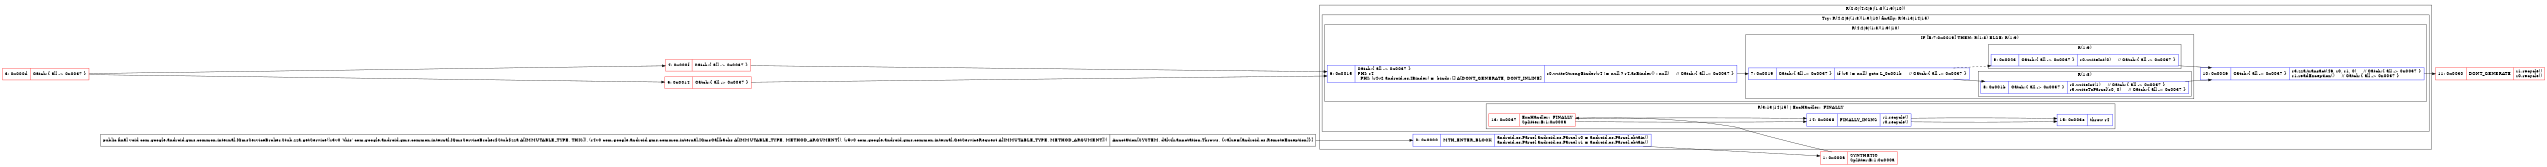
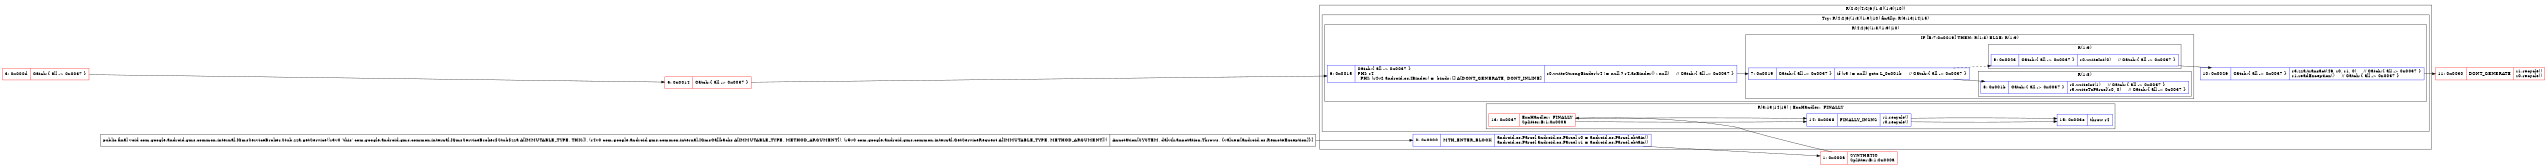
(708, 65) -> none
(2197, 81) -> none
